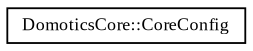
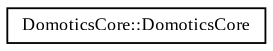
(126, 26) -> (136, 26)
